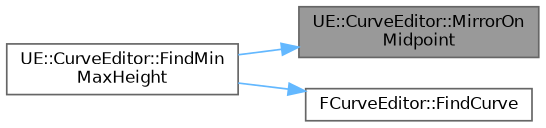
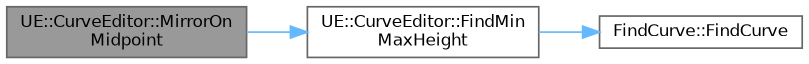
(260, 52) -> (269, 32)
(419, 105) -> (701, 32)
